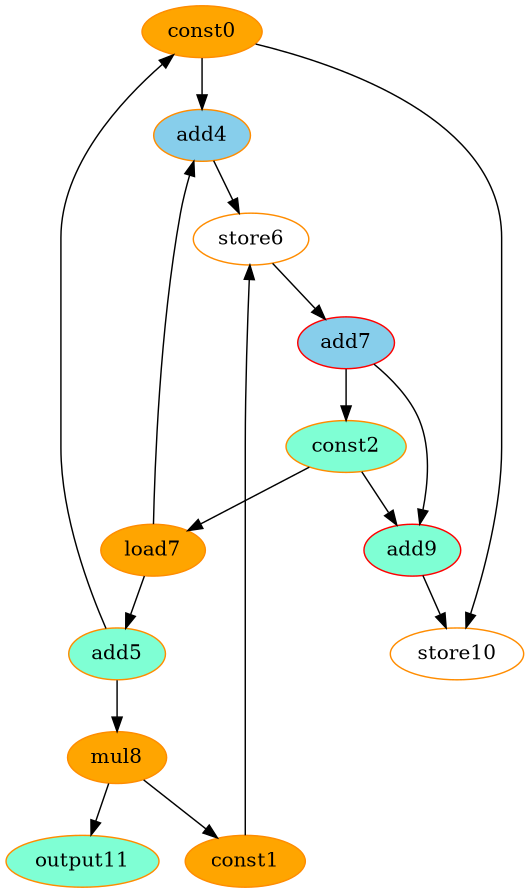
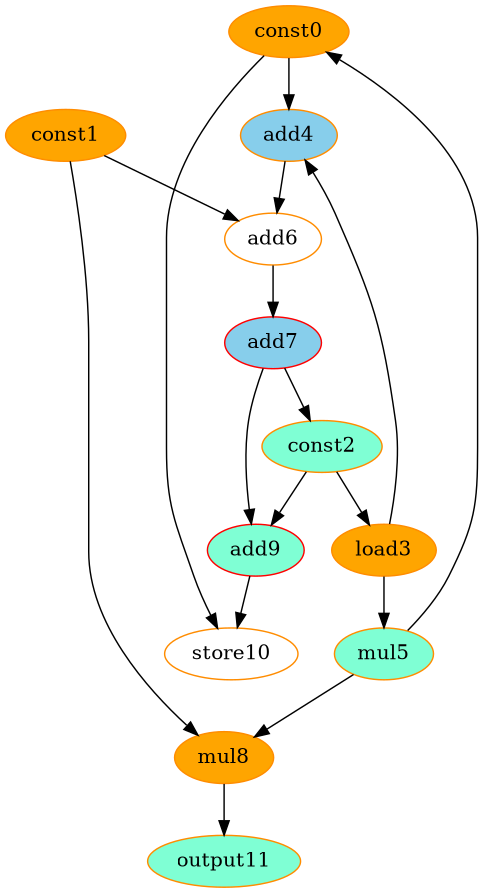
(251, 239) -> (273, 239)
(153, 550) -> (384, 550)
(117, 654) -> (384, 654)
(175, 804) -> (89, 458)
